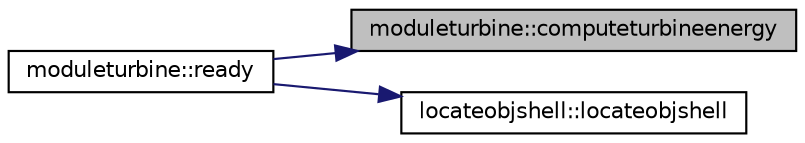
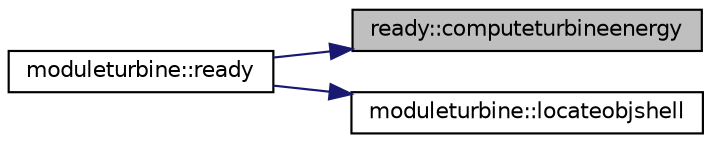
(574, 30) -> (527, 30)
(574, 113) -> (527, 113)
